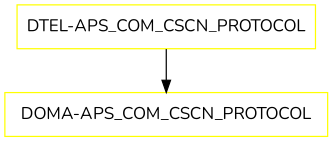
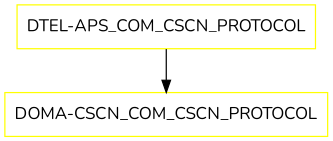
(166, 114) -> (166, 114)
